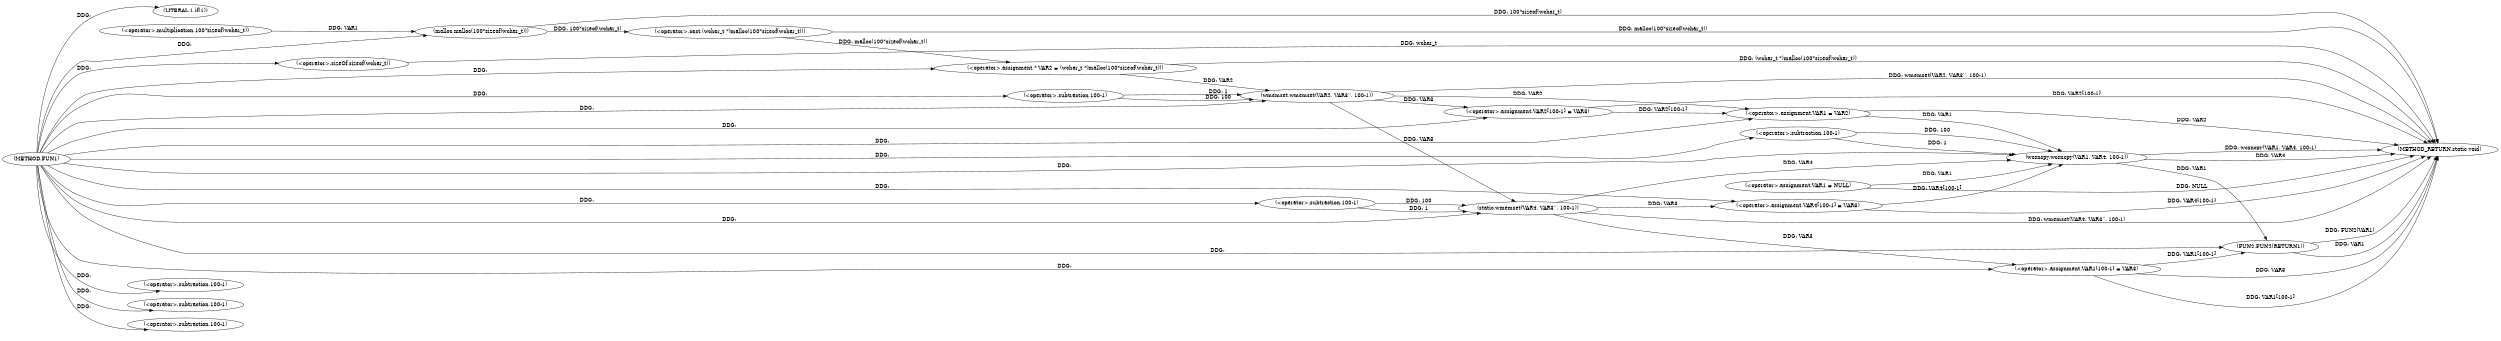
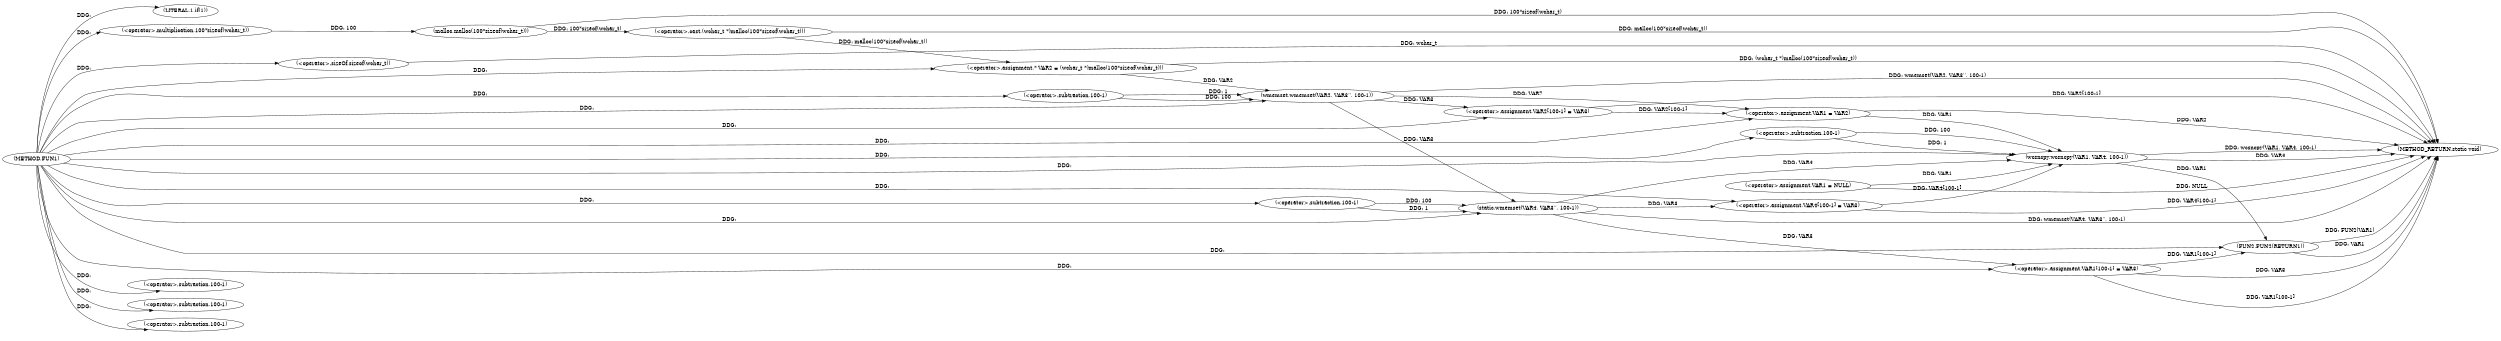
(343, 29) -> (343, 29)
(200, 52) -> (50, 83)
(1528, 94) -> (1528, 94)
